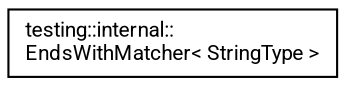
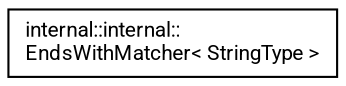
(173, 43) -> (173, 43)
